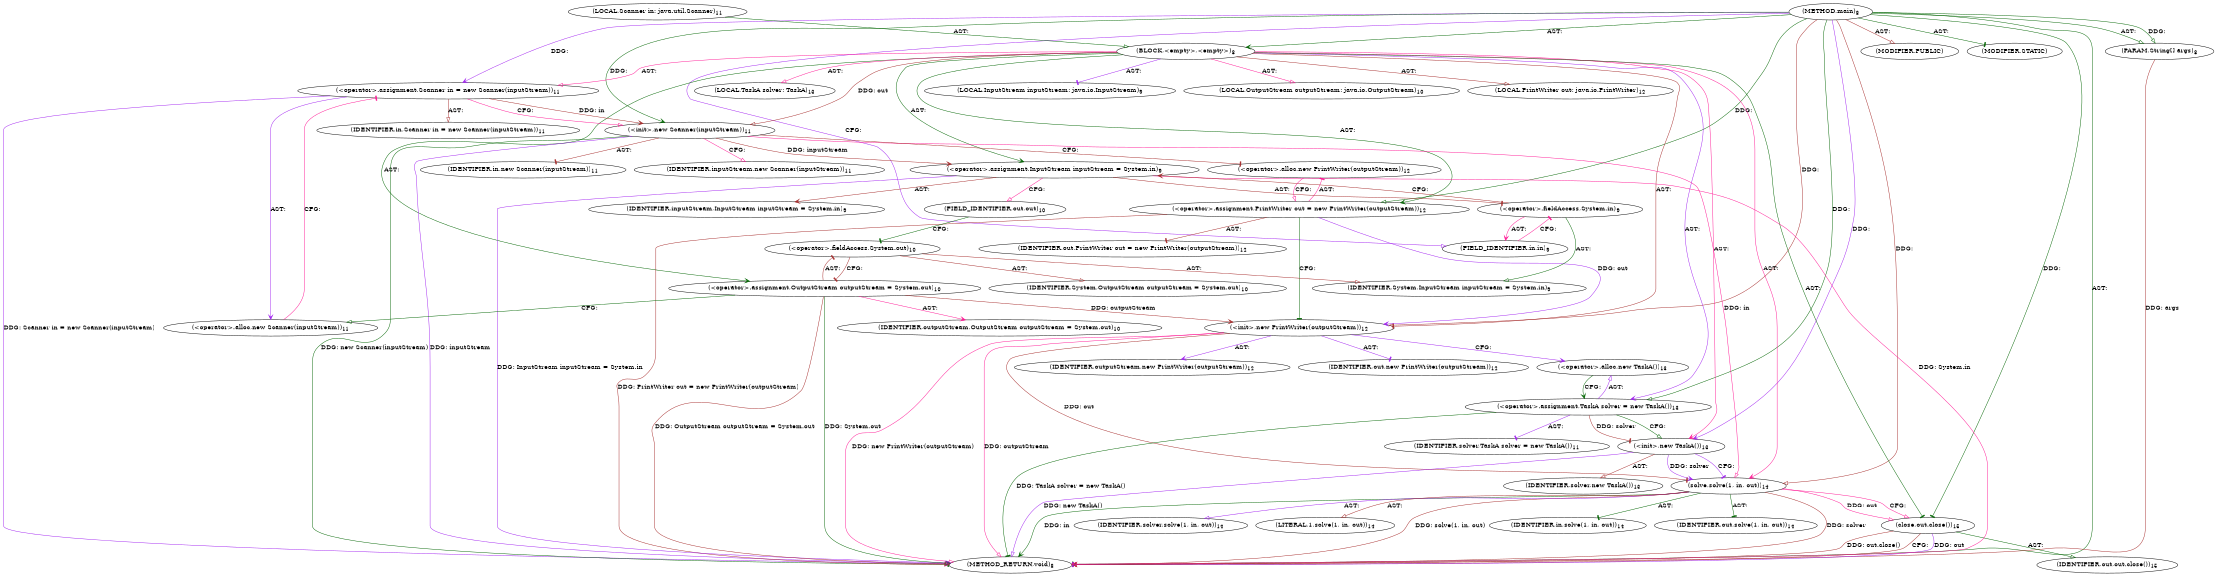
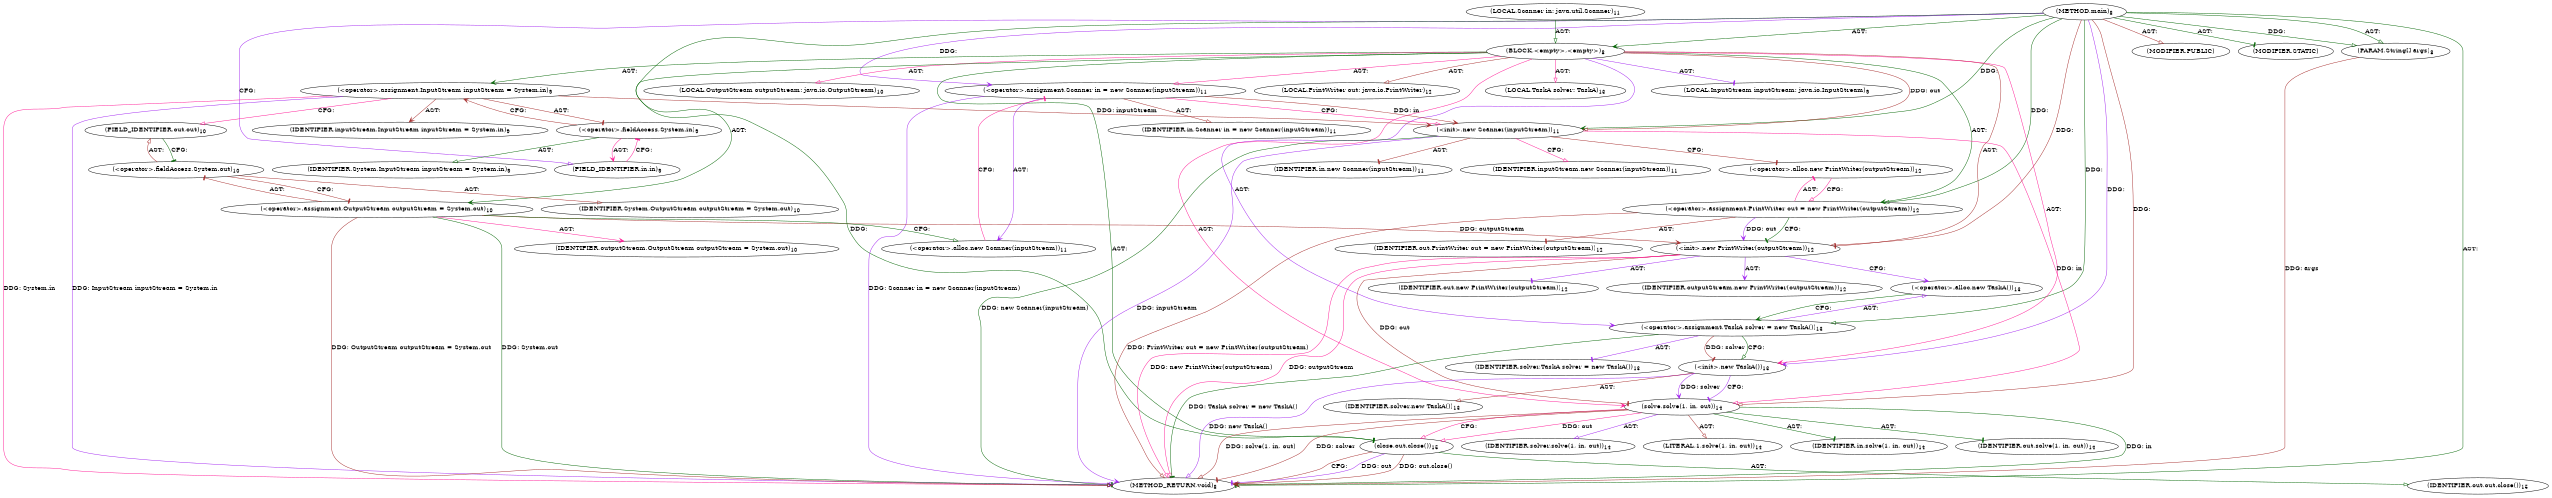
(831, 157) -> (993, 111)
(1139, 268) -> (149, 154)
(1576, 446) -> (1637, 367)
